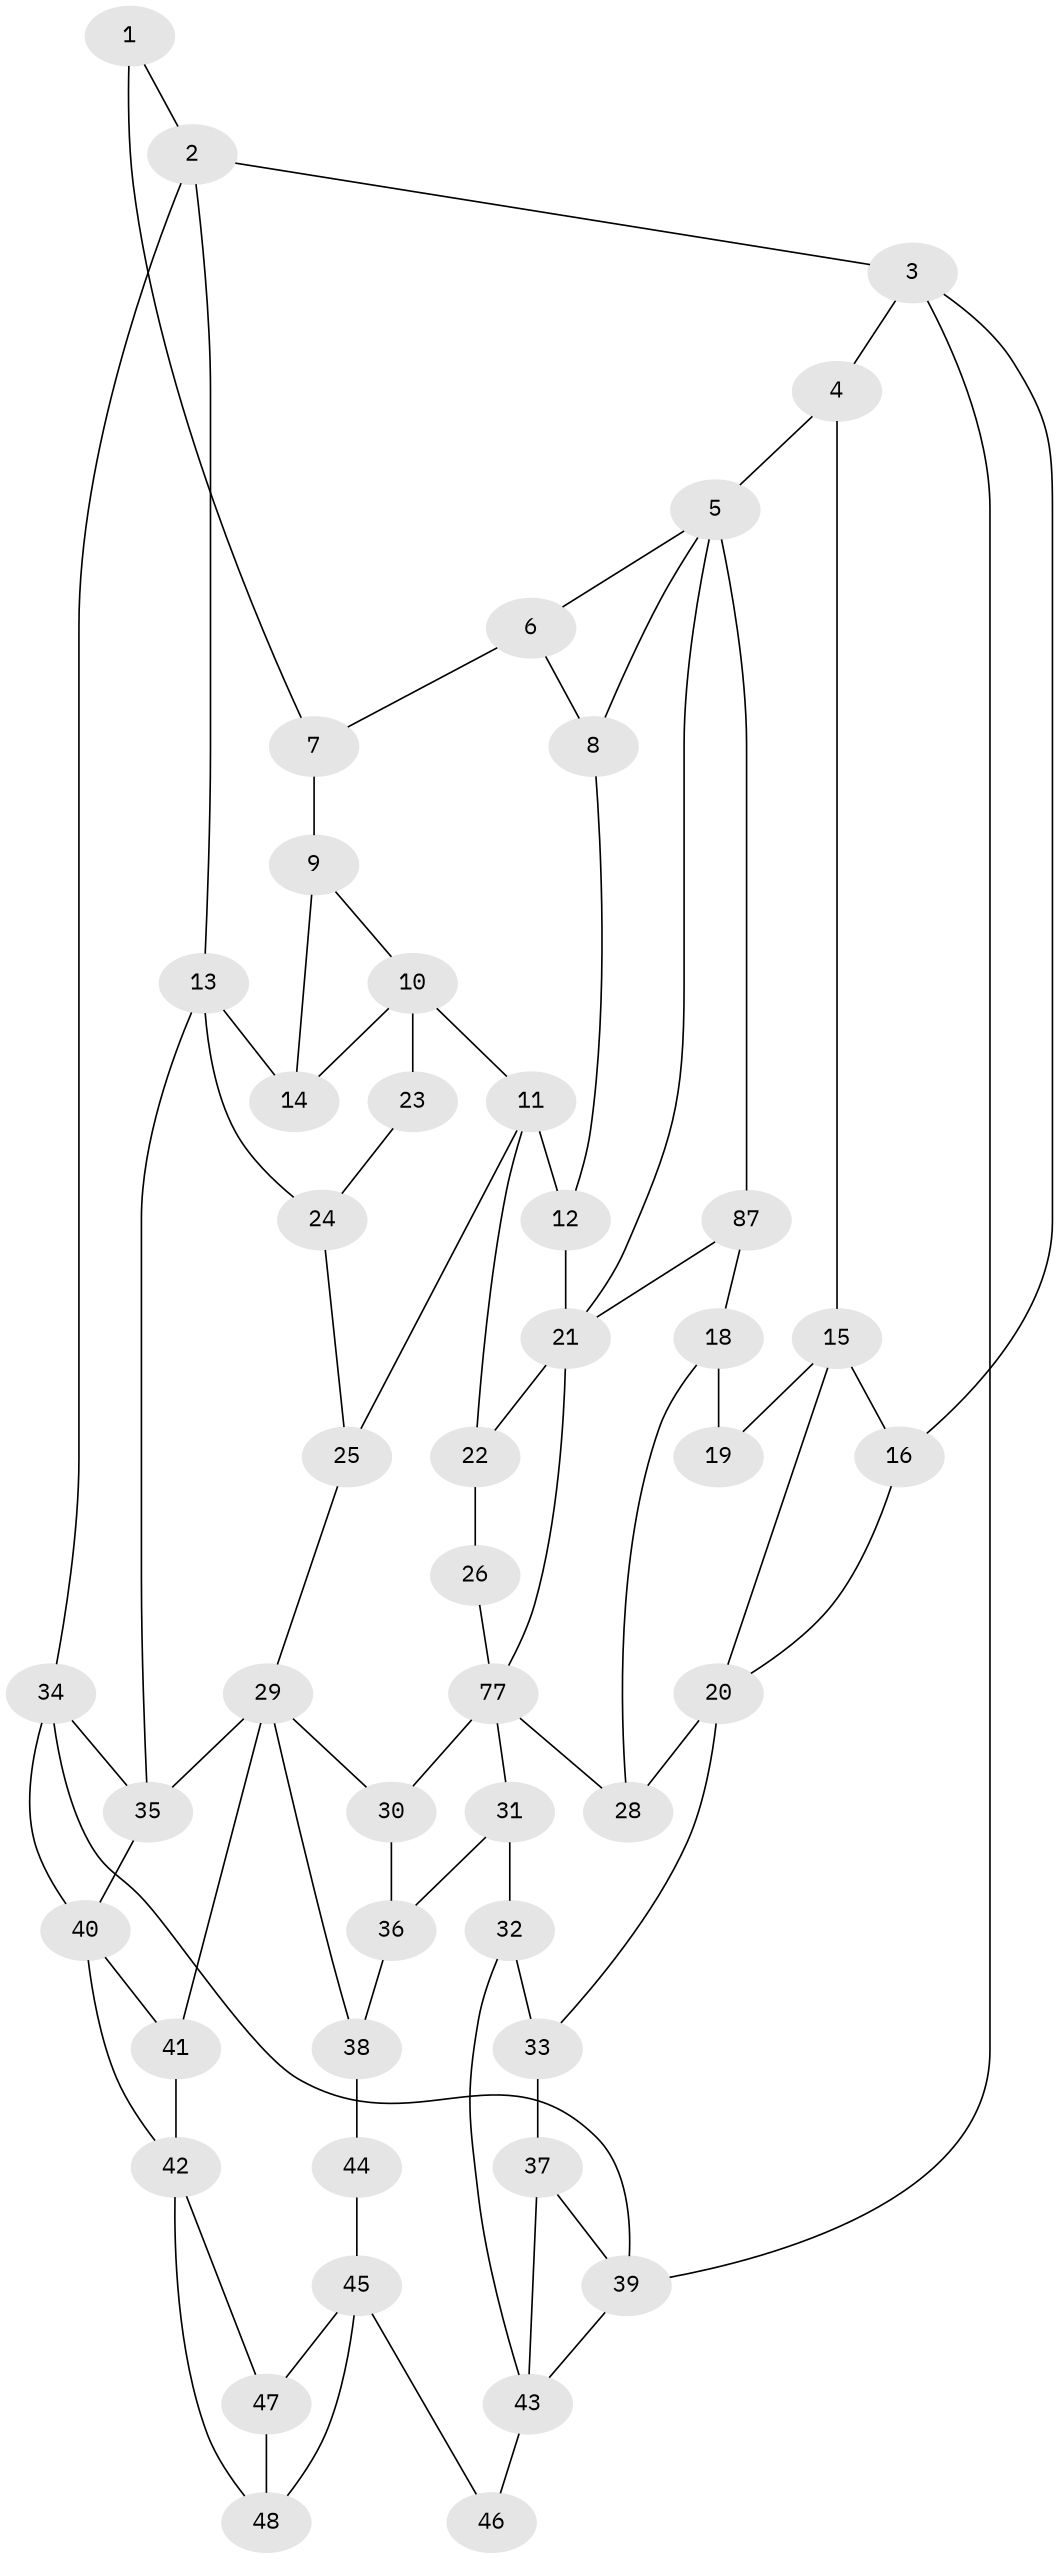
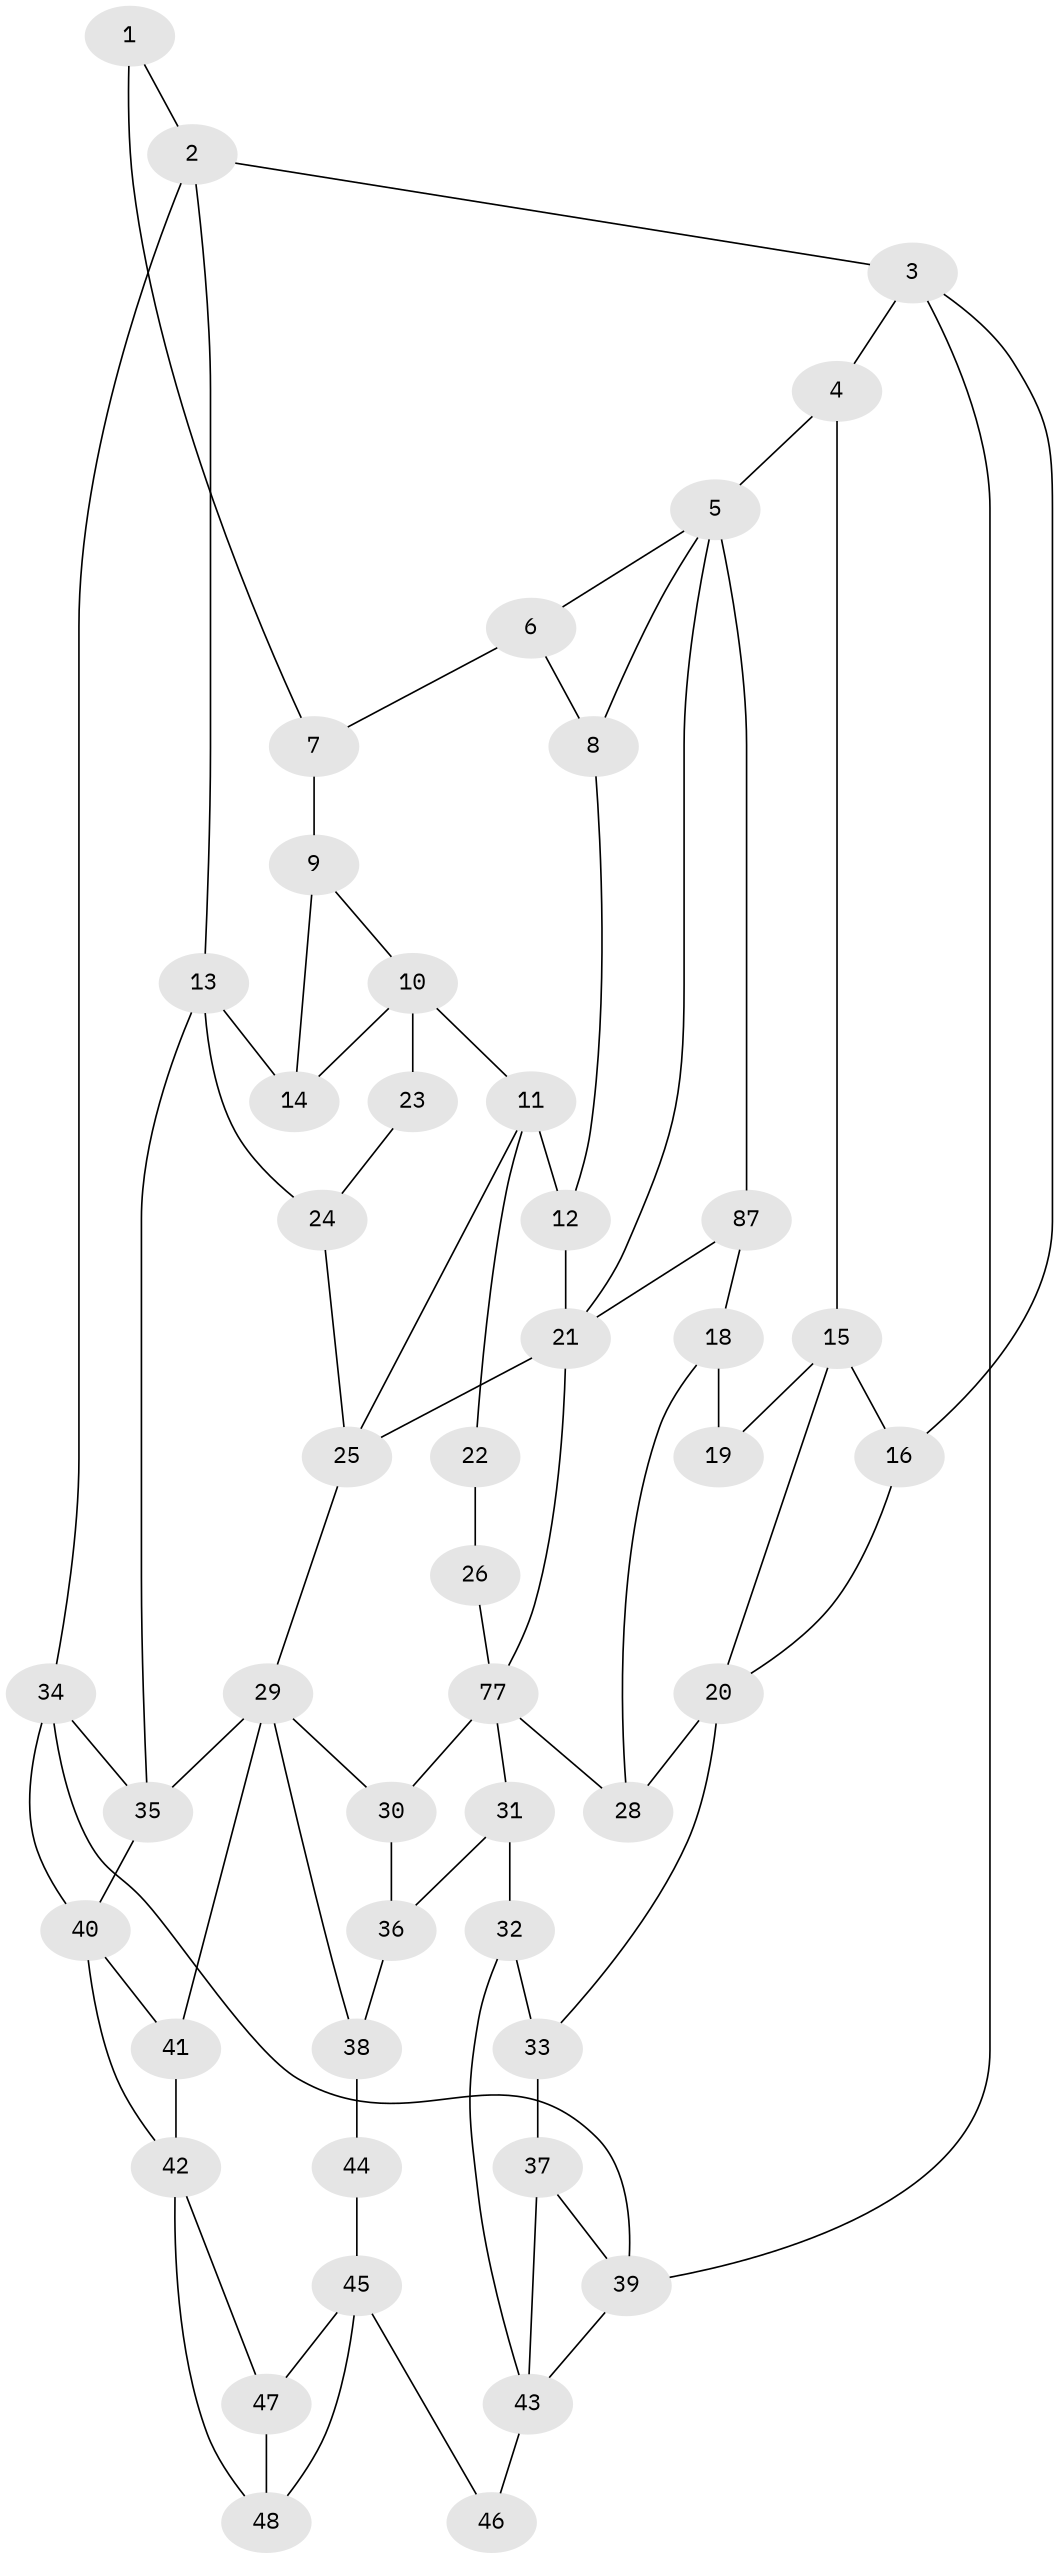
(520, 1398) -> (457, 1398)
